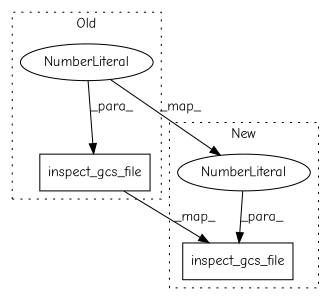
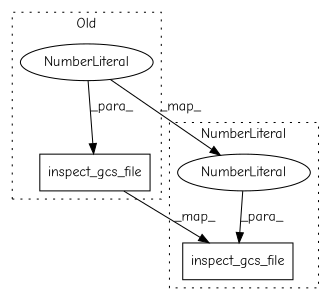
(244, 134) -> (244, 134)
